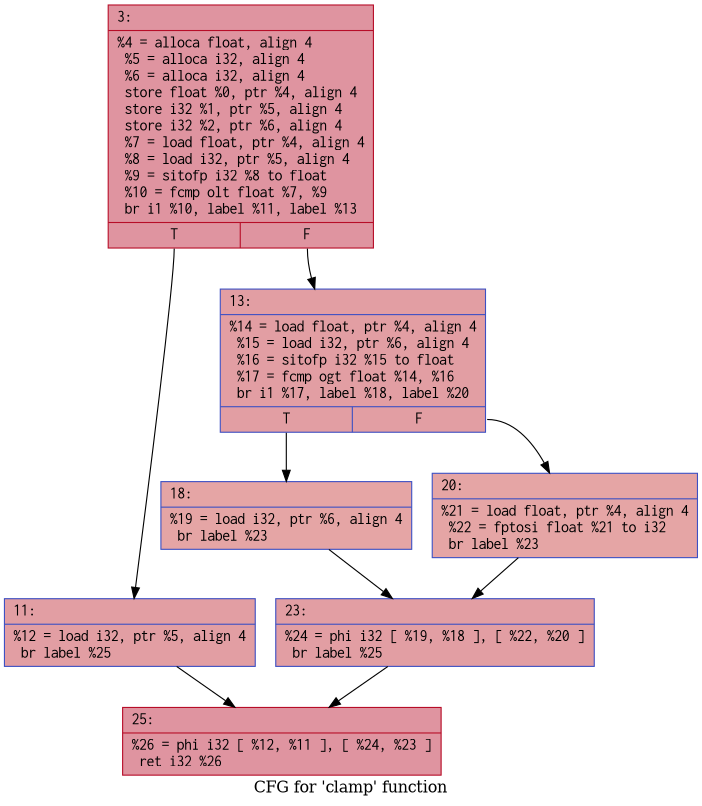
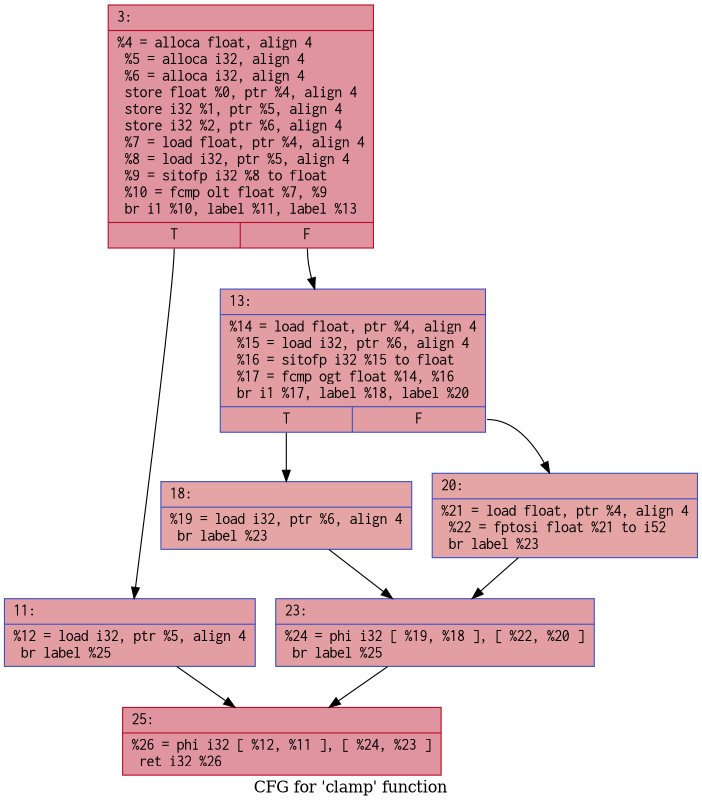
(554, 528) -> (554, 528)
